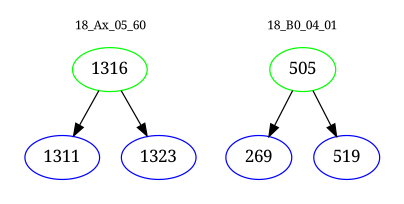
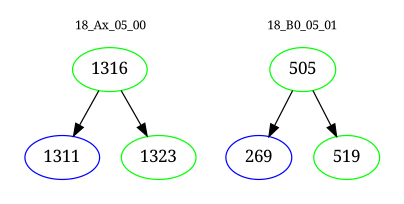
(110, 26) -> (110, 26)
(303, 26) -> (303, 26)
(159, 157) -> (159, 157)
(347, 157) -> (347, 157)
